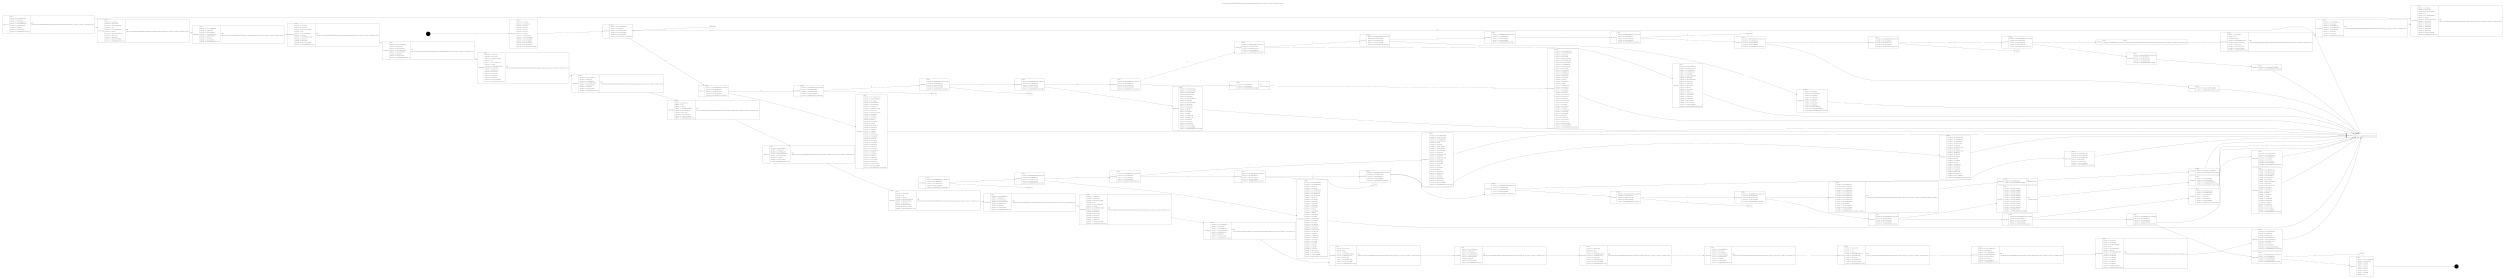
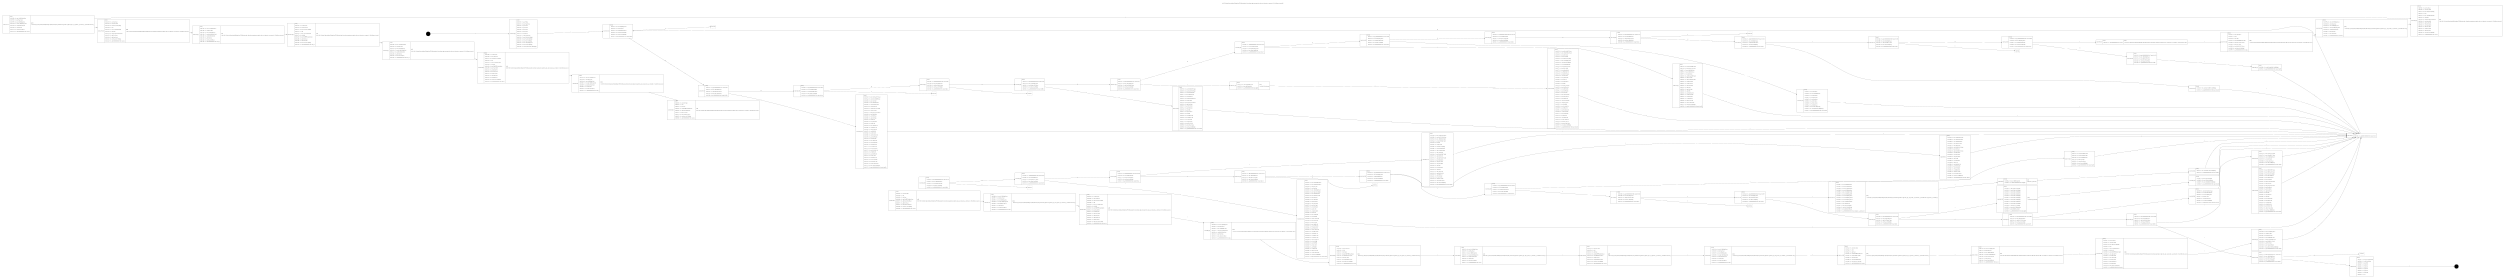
(809, 154) -> none
